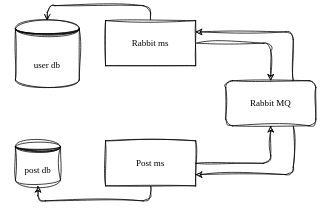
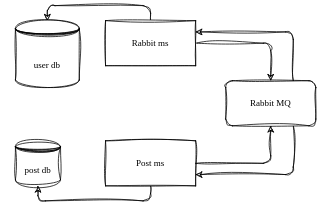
(47, 12) -> (47, 11)
